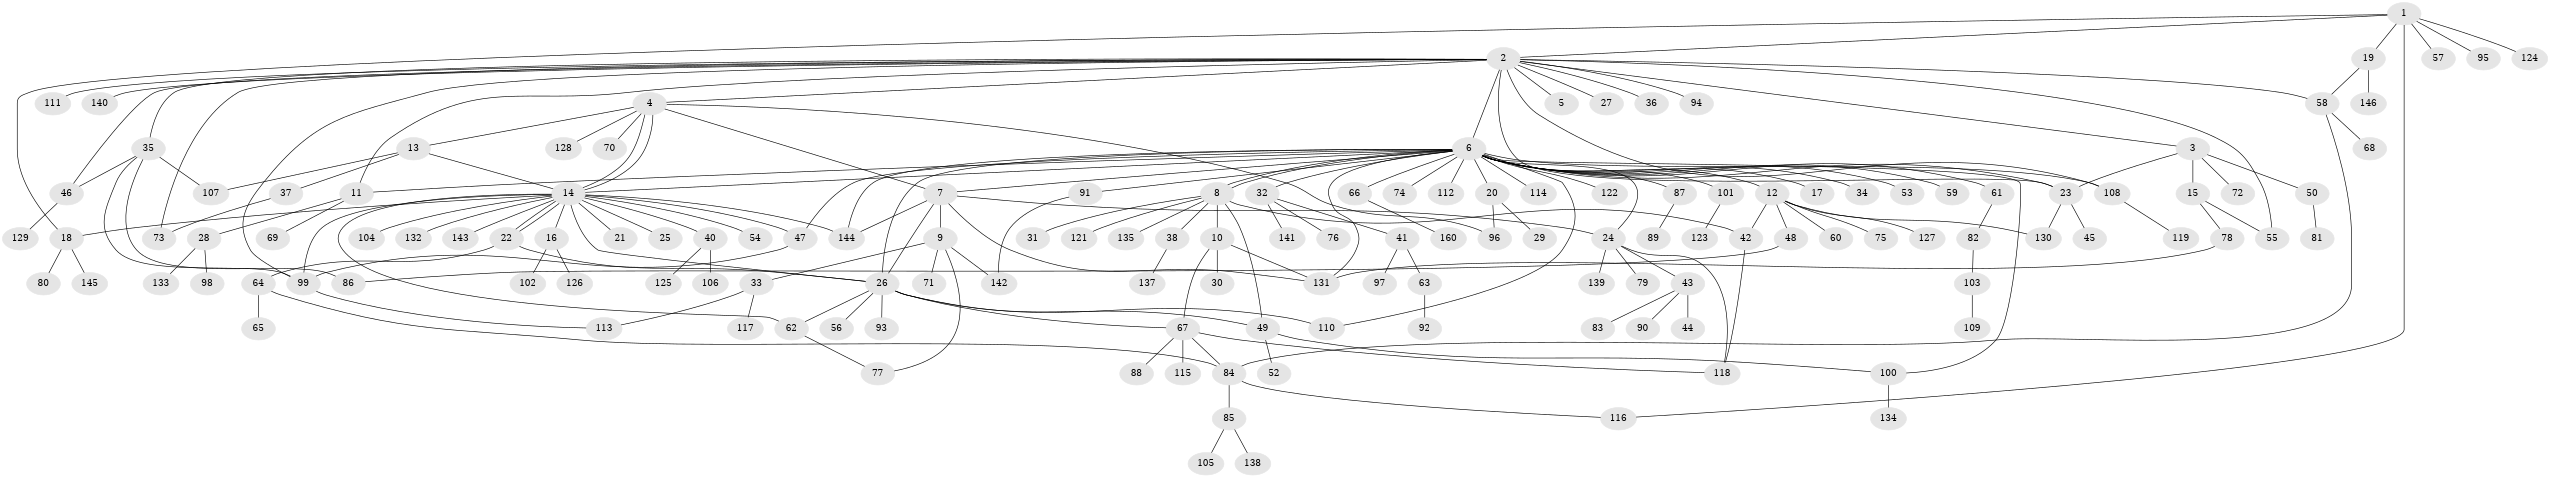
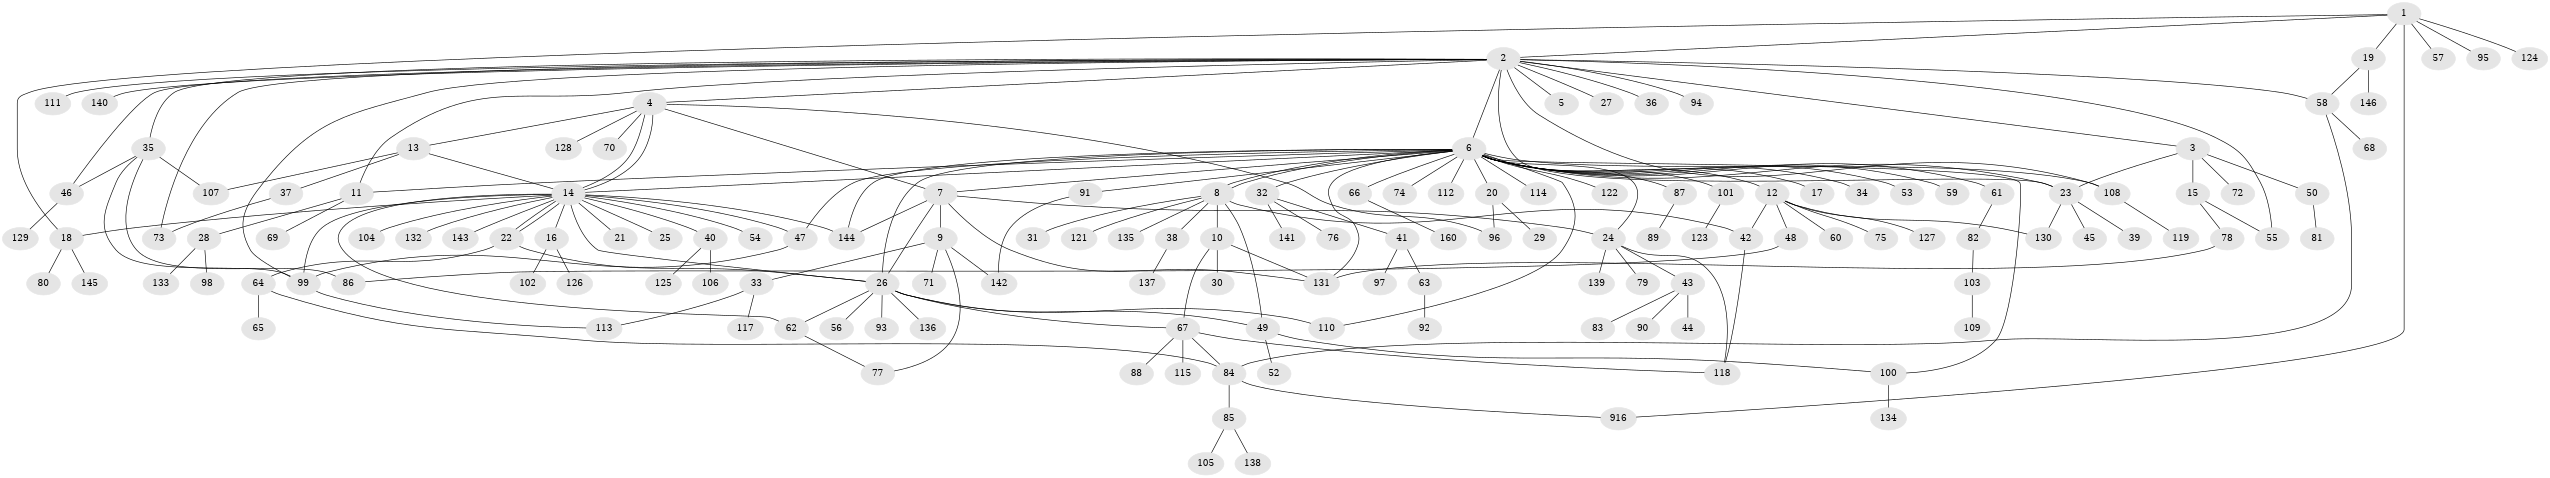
none -> (2135, 239)
none -> (928, 329)
(1618, 419) -> (1618, 419)
